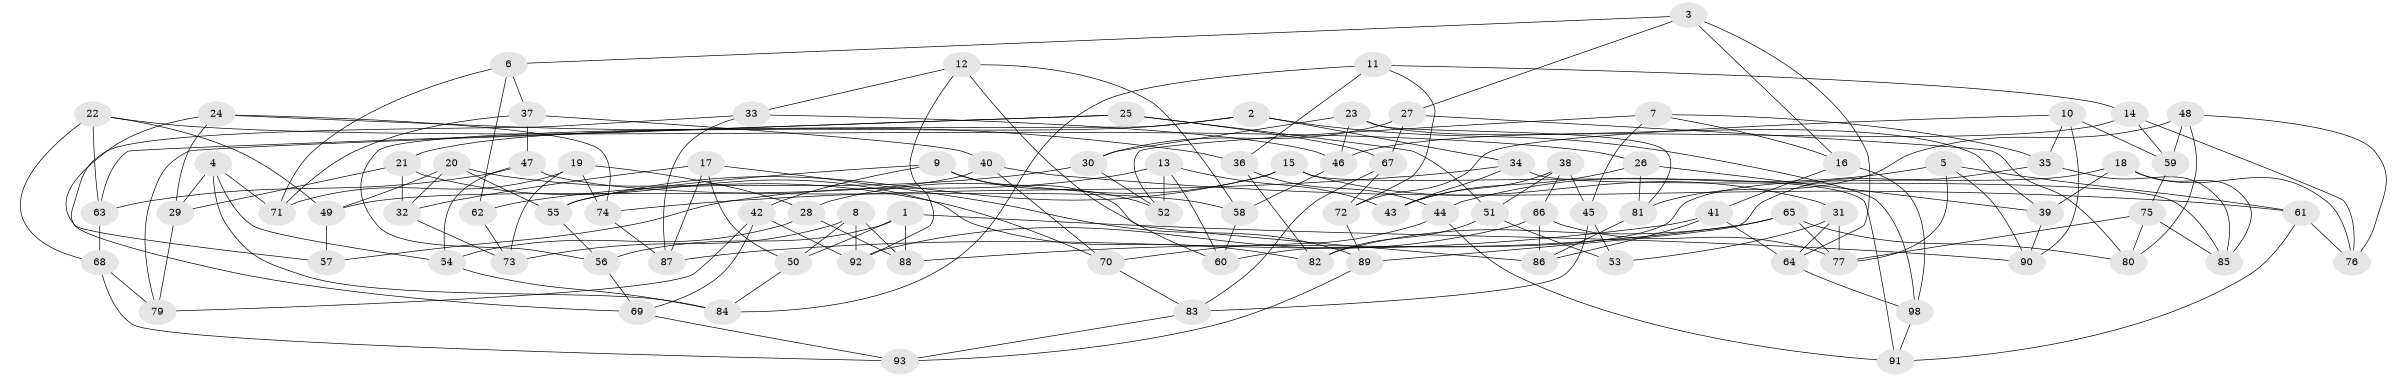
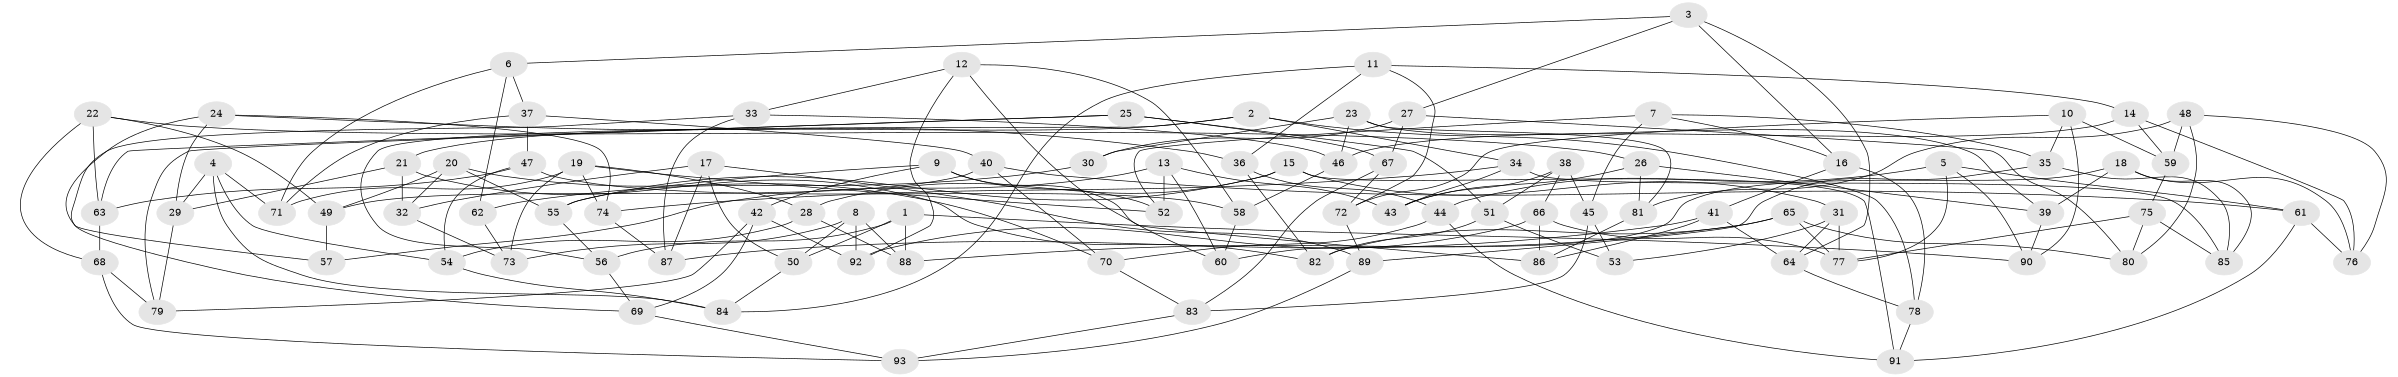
(1120, 184) -> (870, 192)
(1915, 312) -> (1915, 312)
